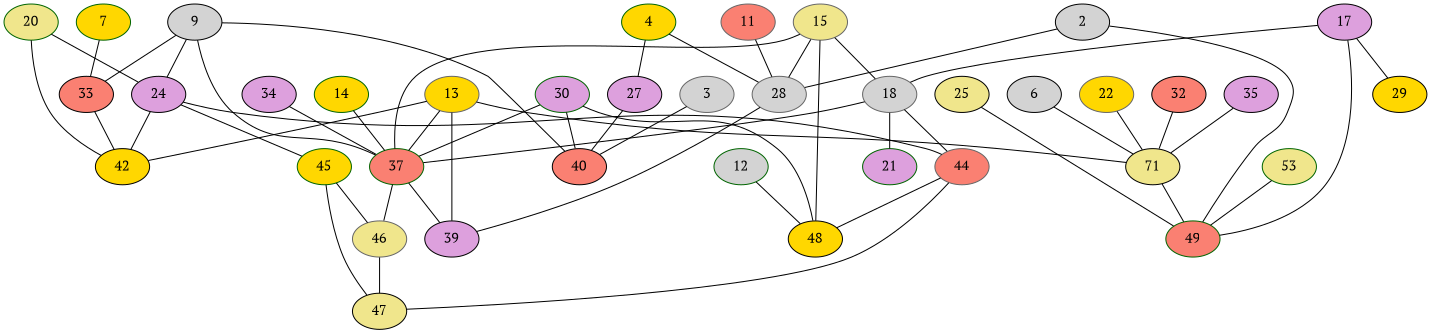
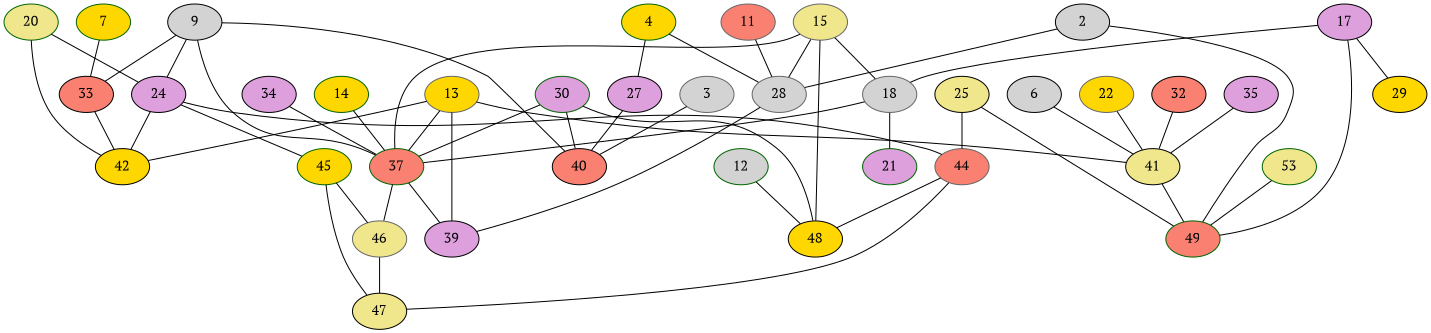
(926, 130) -> (962, 131)
(1153, 167) -> (1153, 167)
